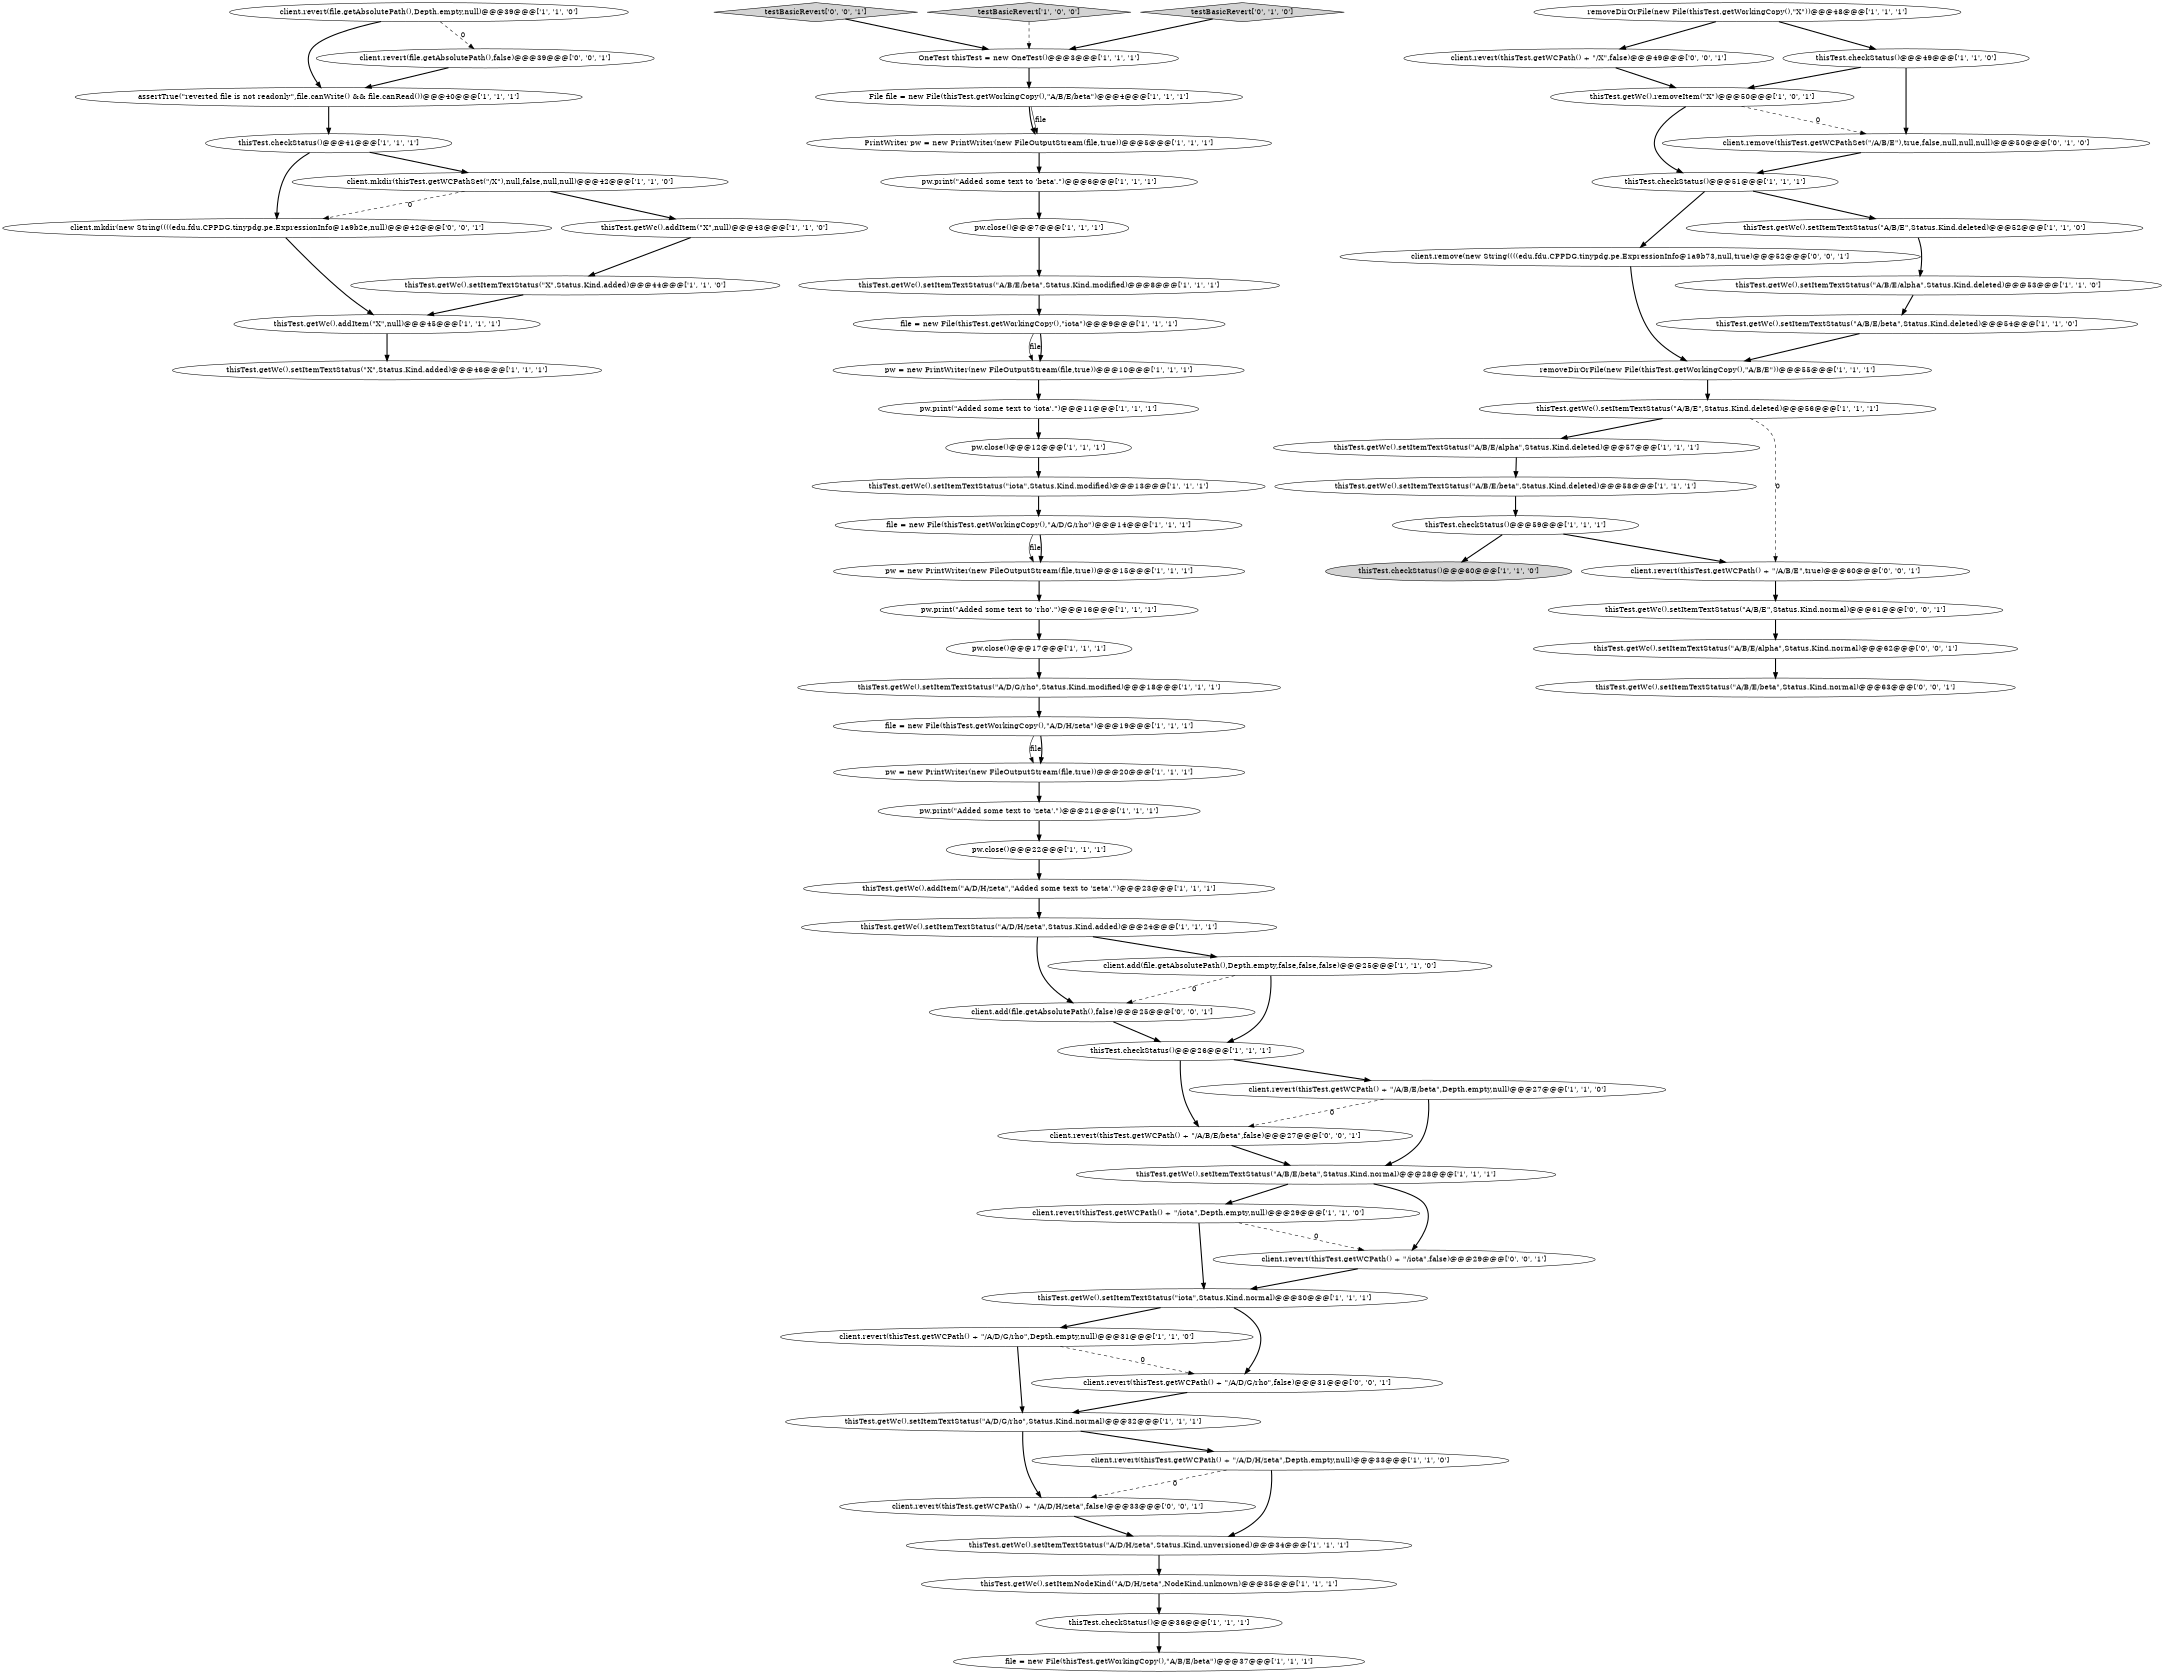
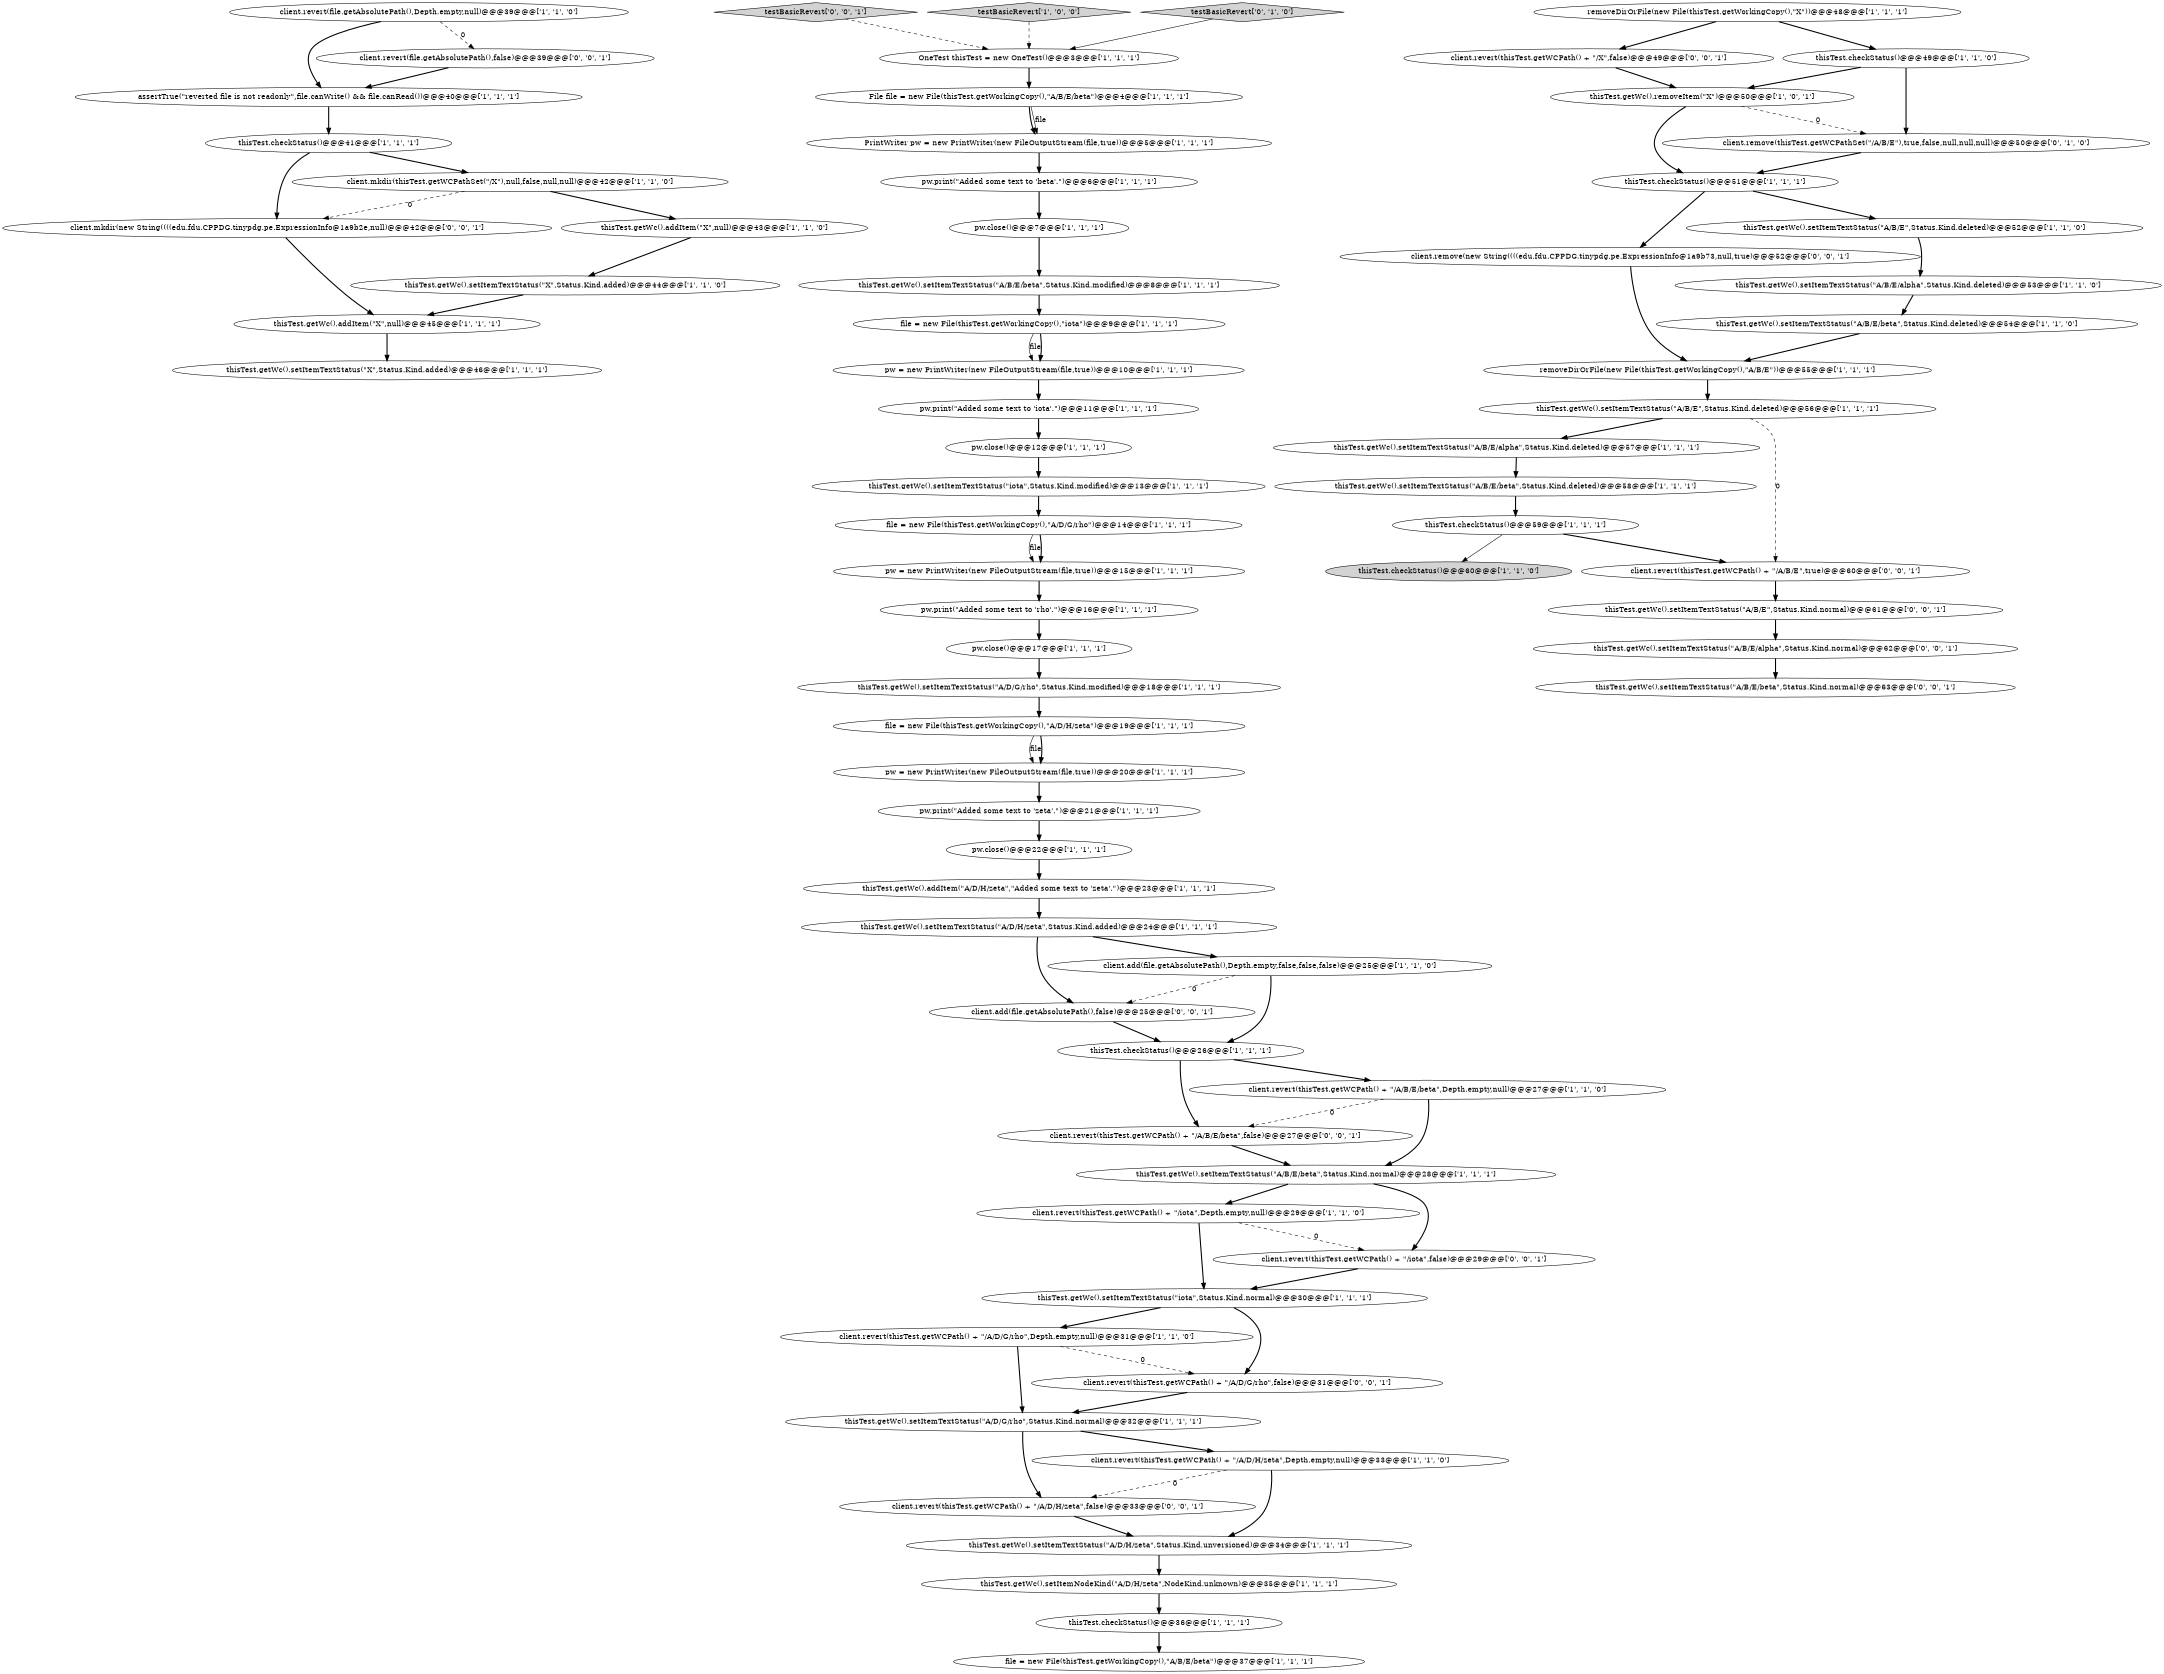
(914, 34) -> (914, 34)
(1144, 34) -> (1144, 34)
(1484, 547) -> (1484, 547)
